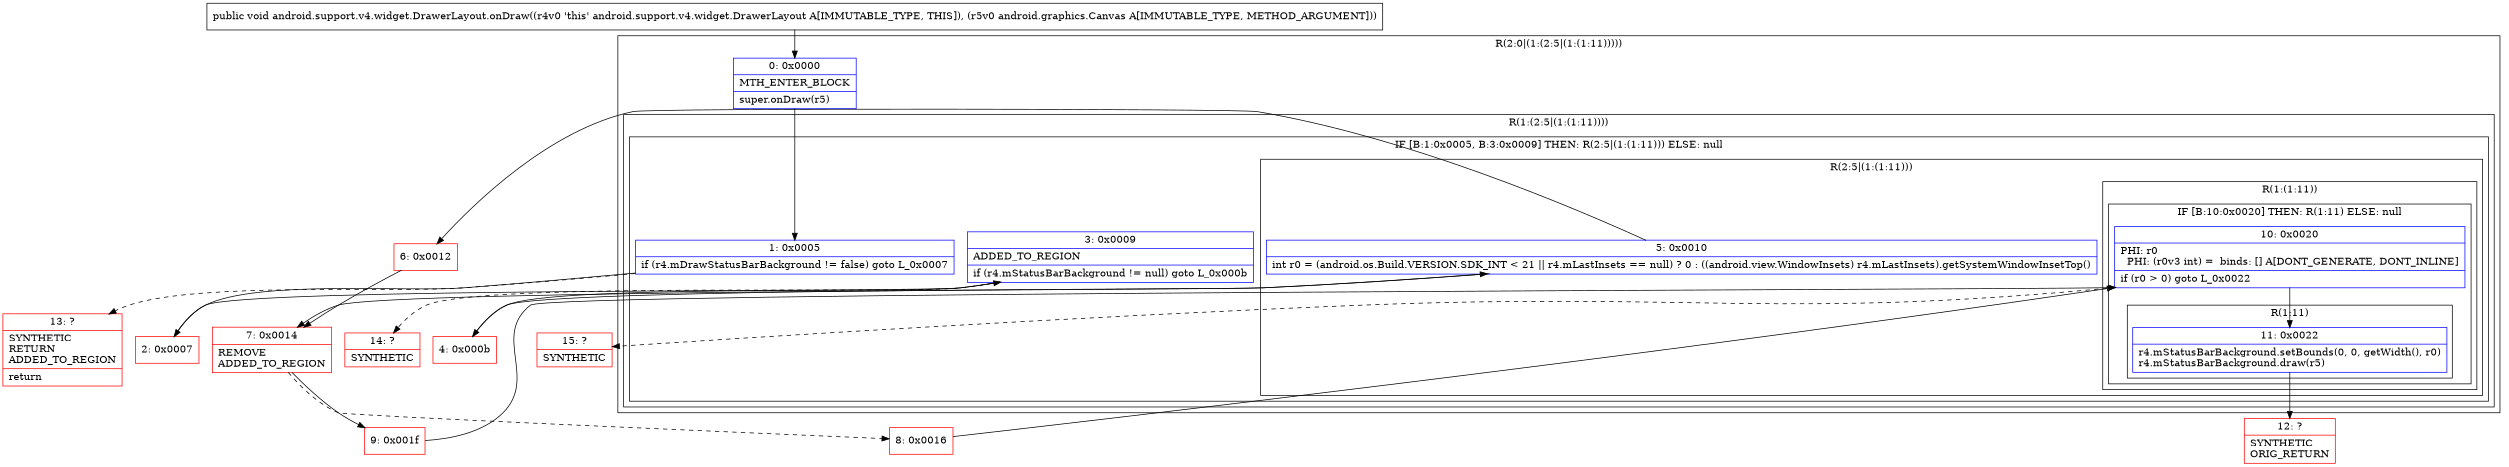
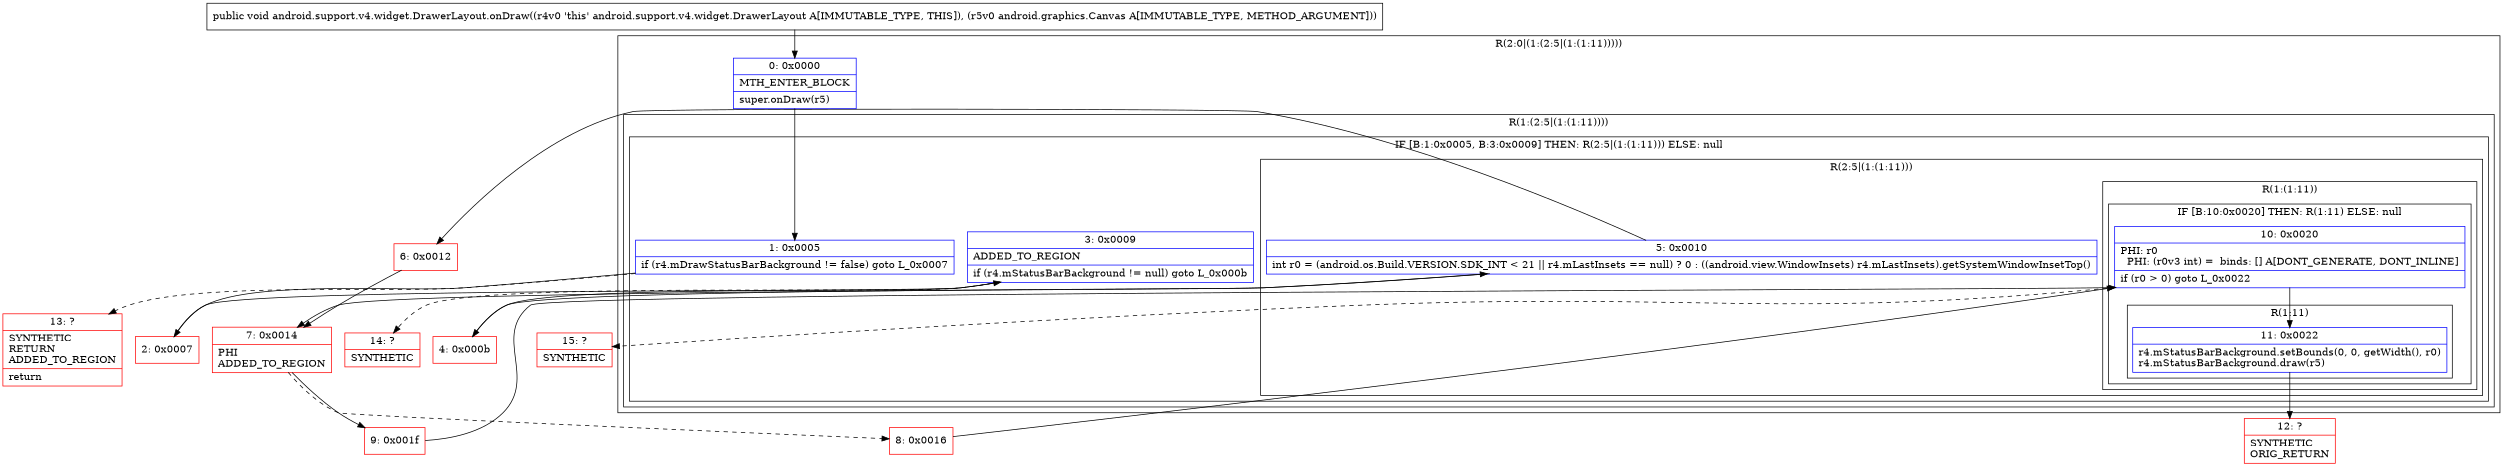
(242, 353) -> (228, 353)
